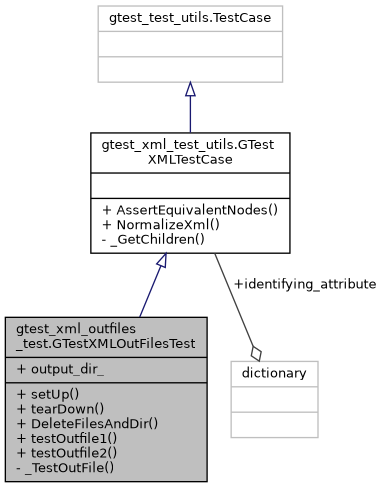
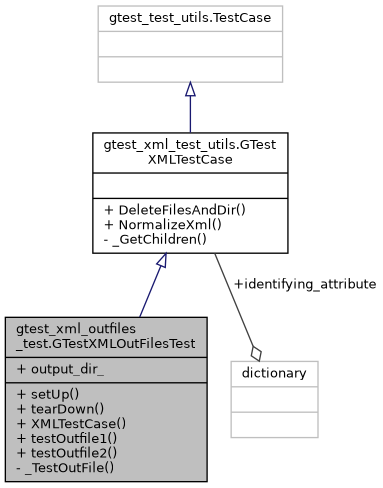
(190, 210) -> (175, 210)
(88, 424) -> (71, 424)
